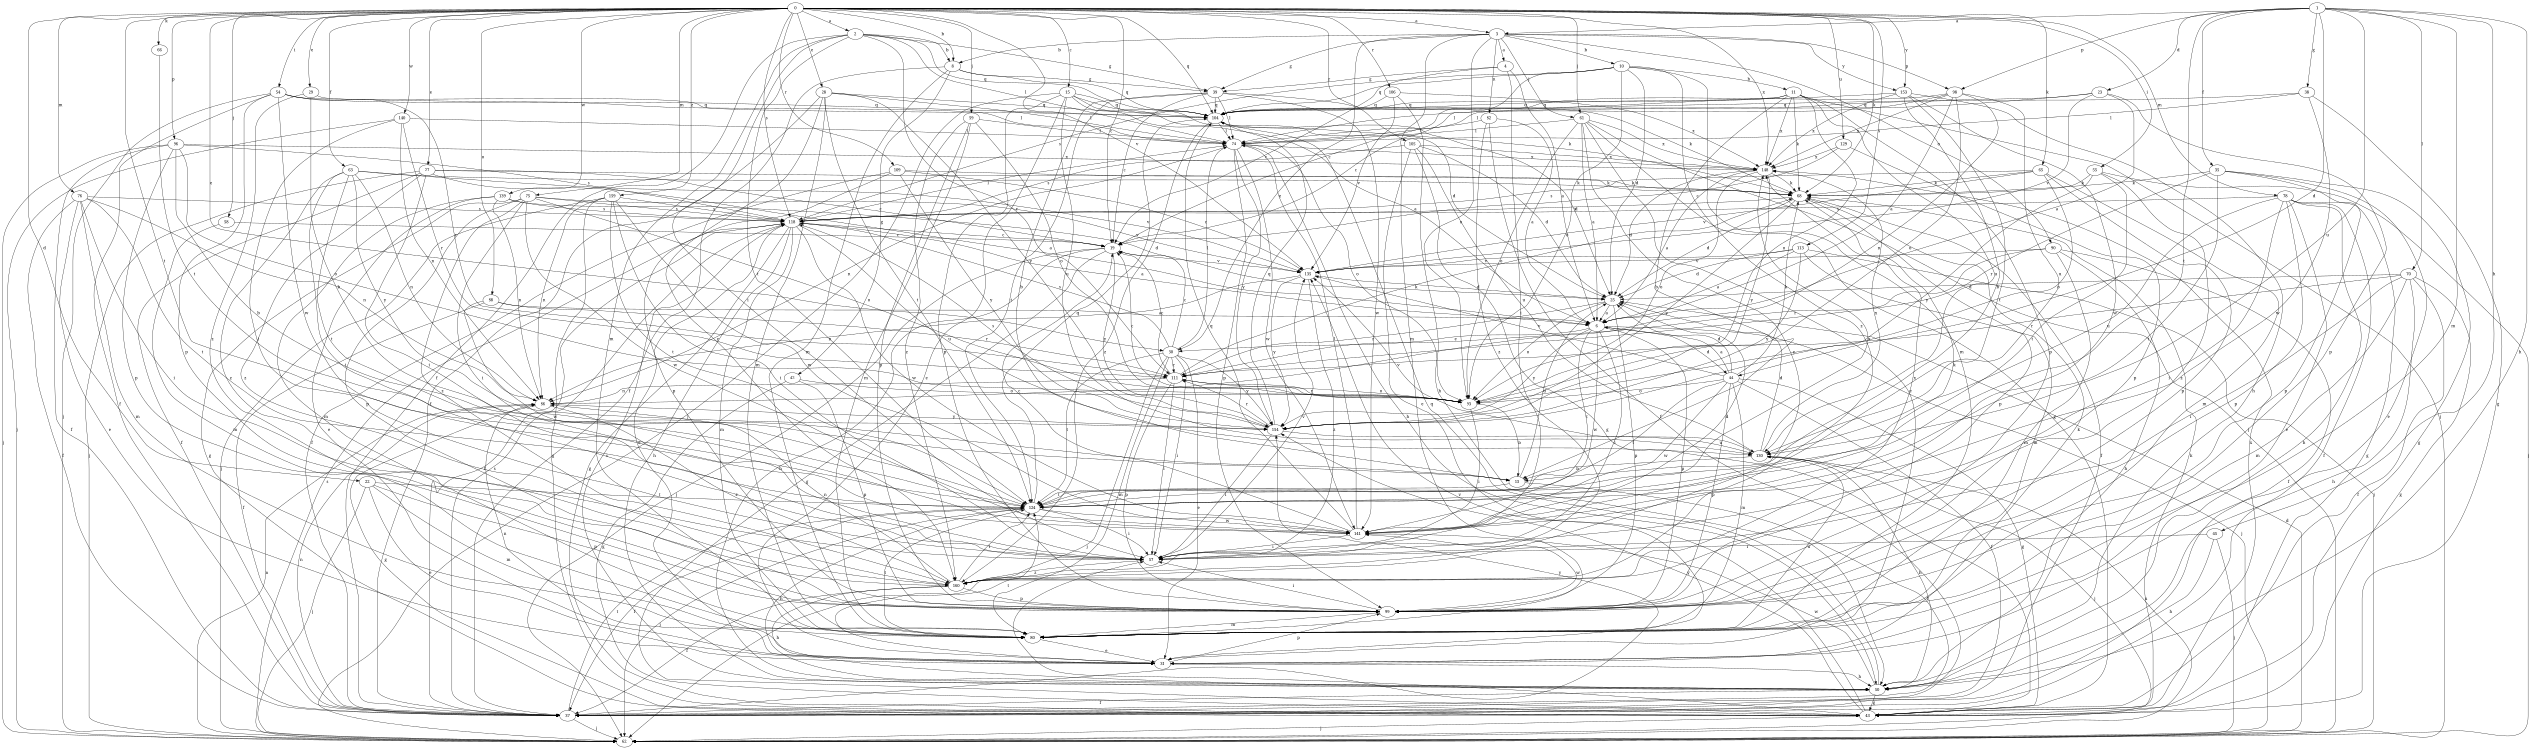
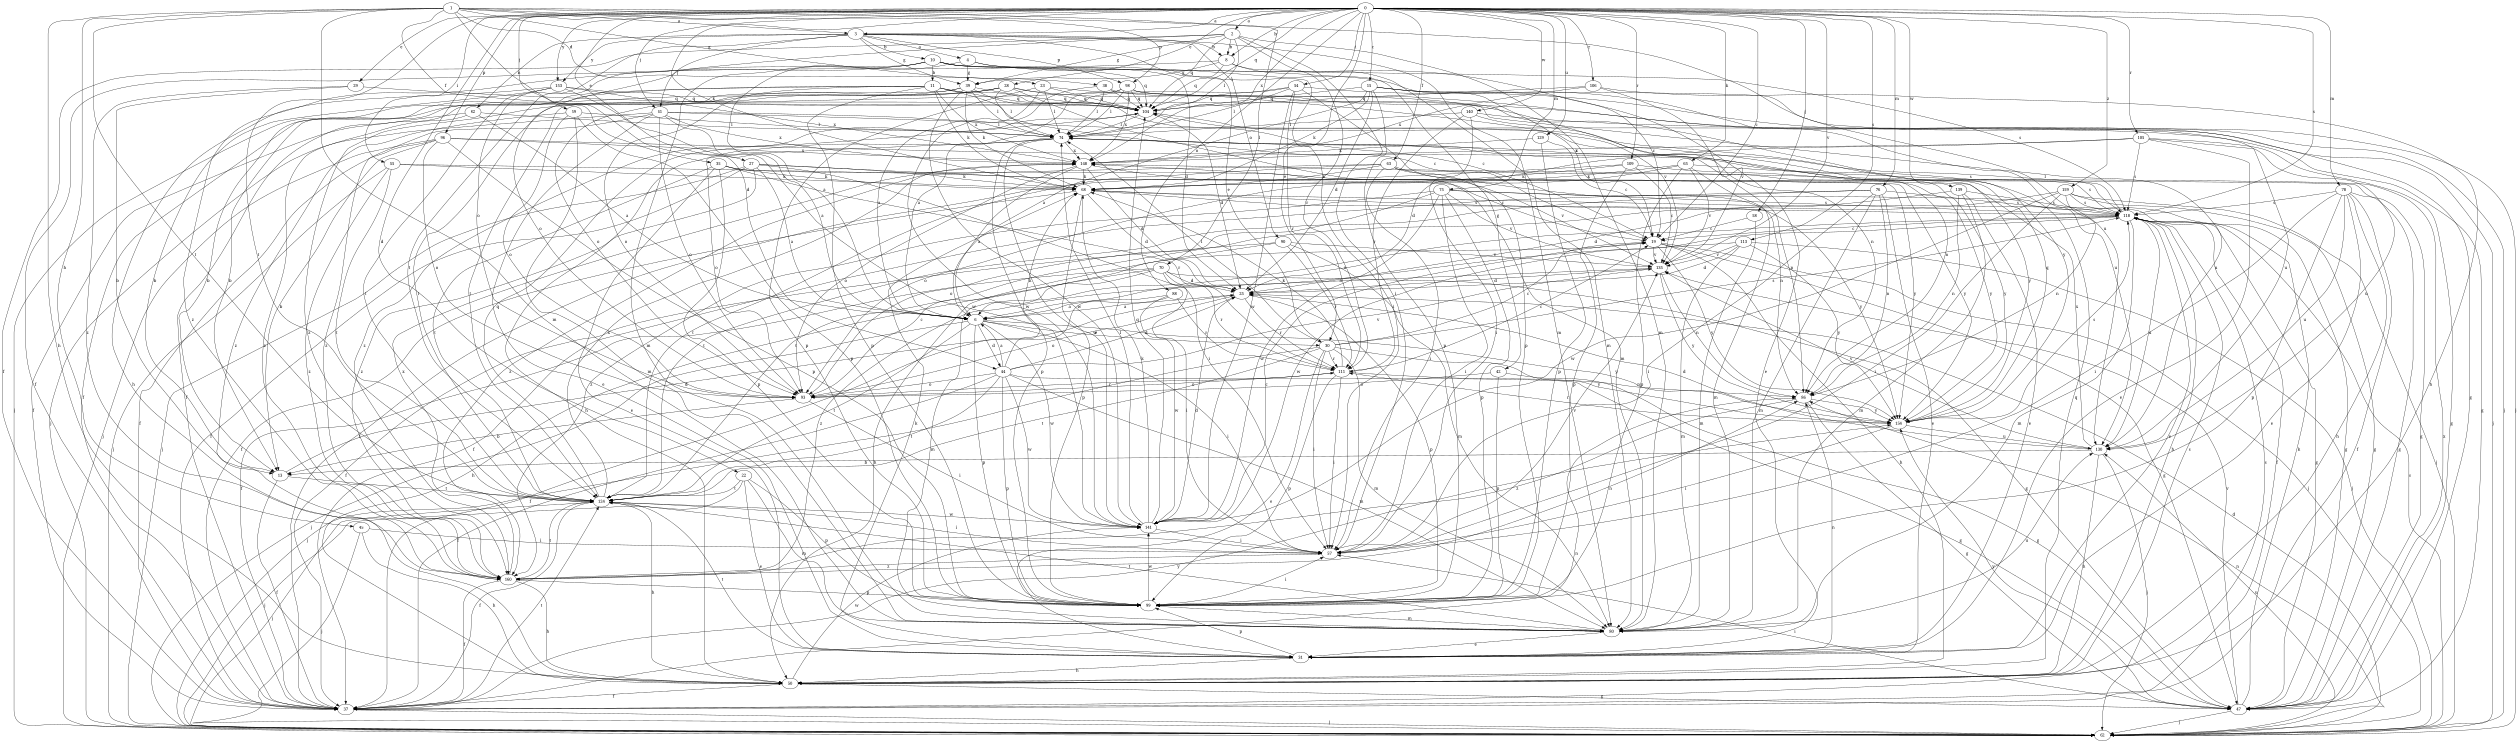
(160, 50) -> none
(1868, 716) -> (2239, 710)
